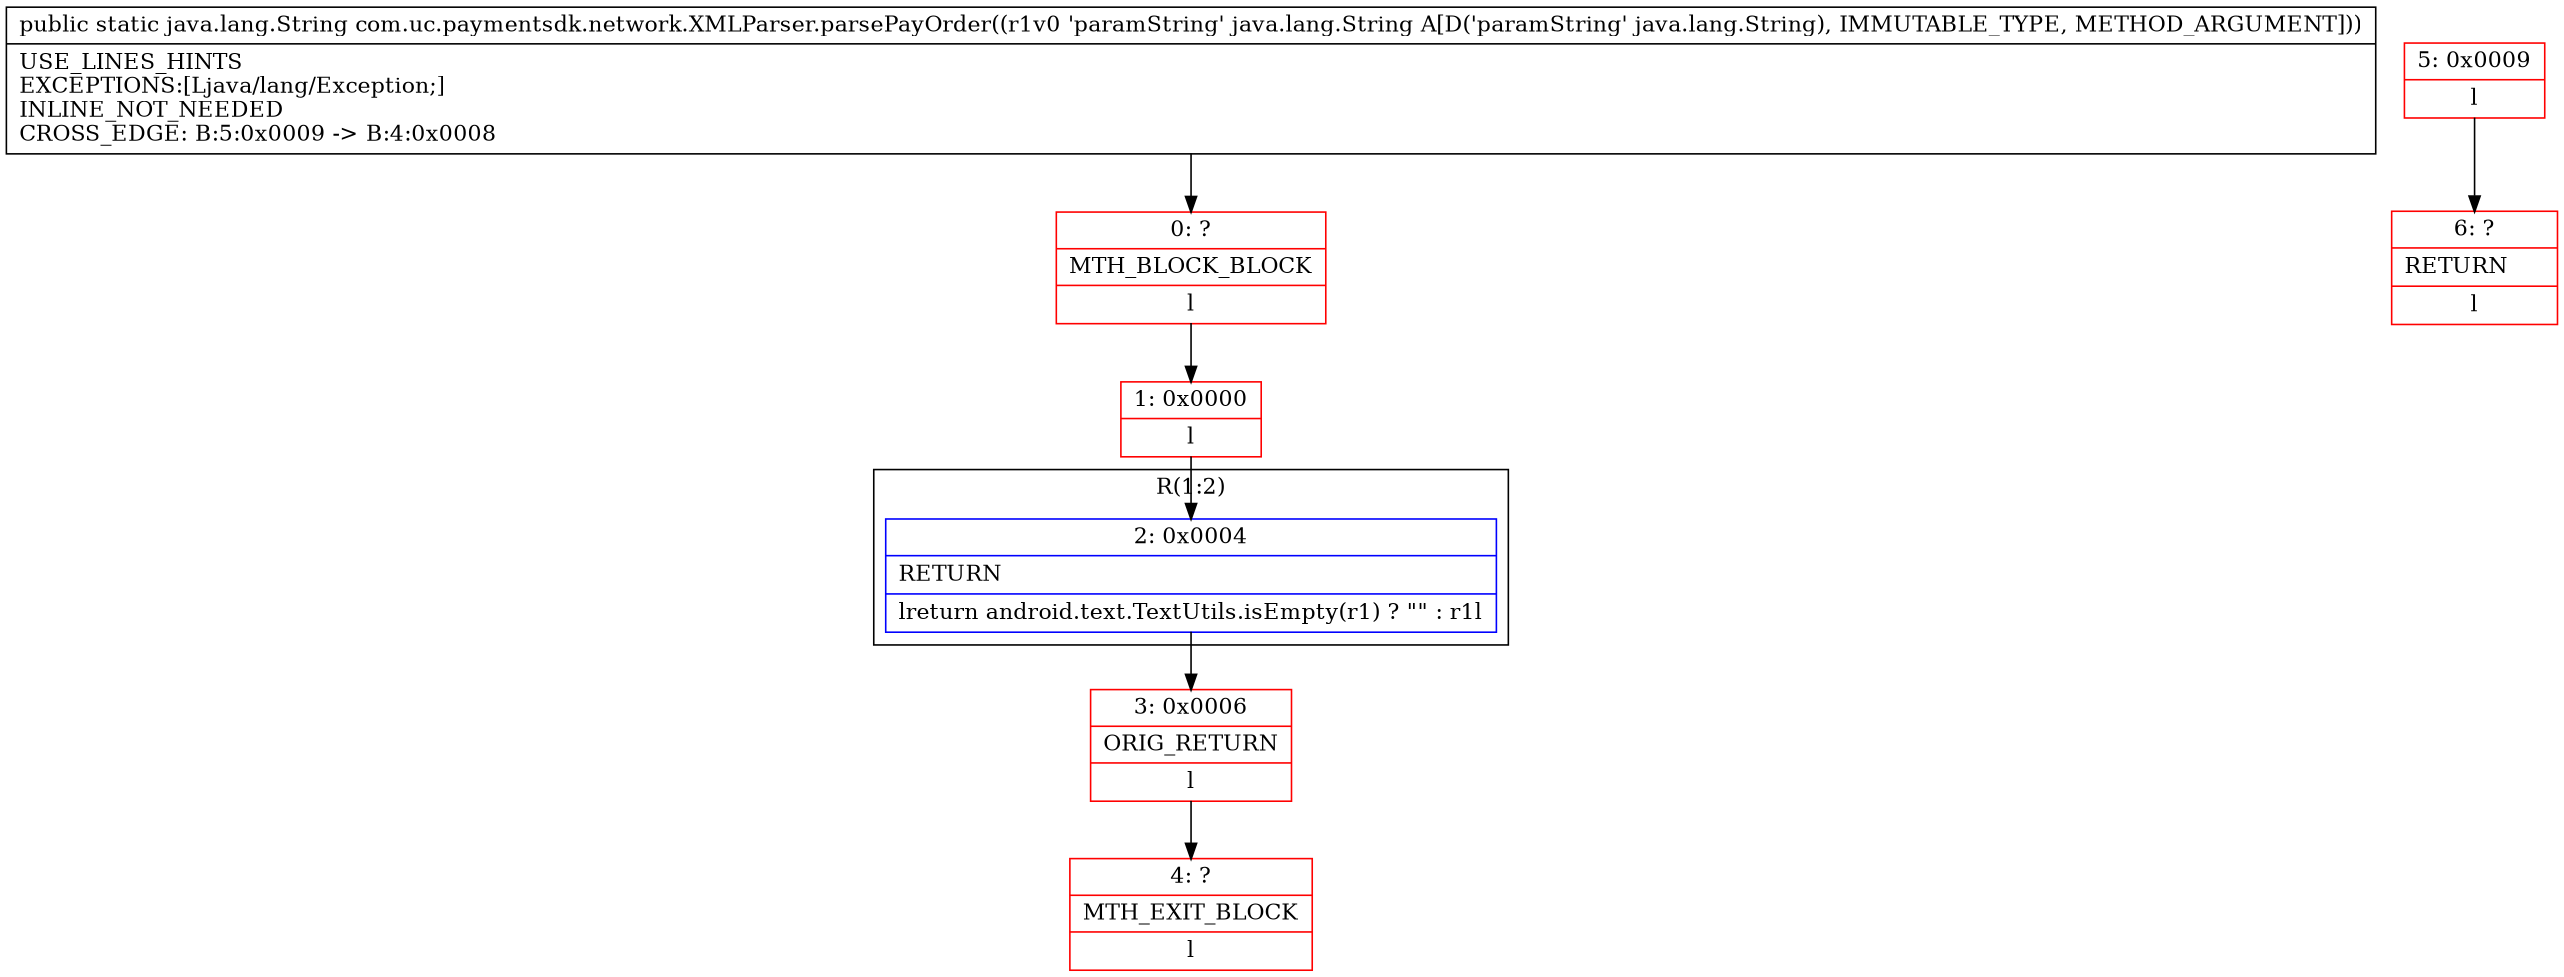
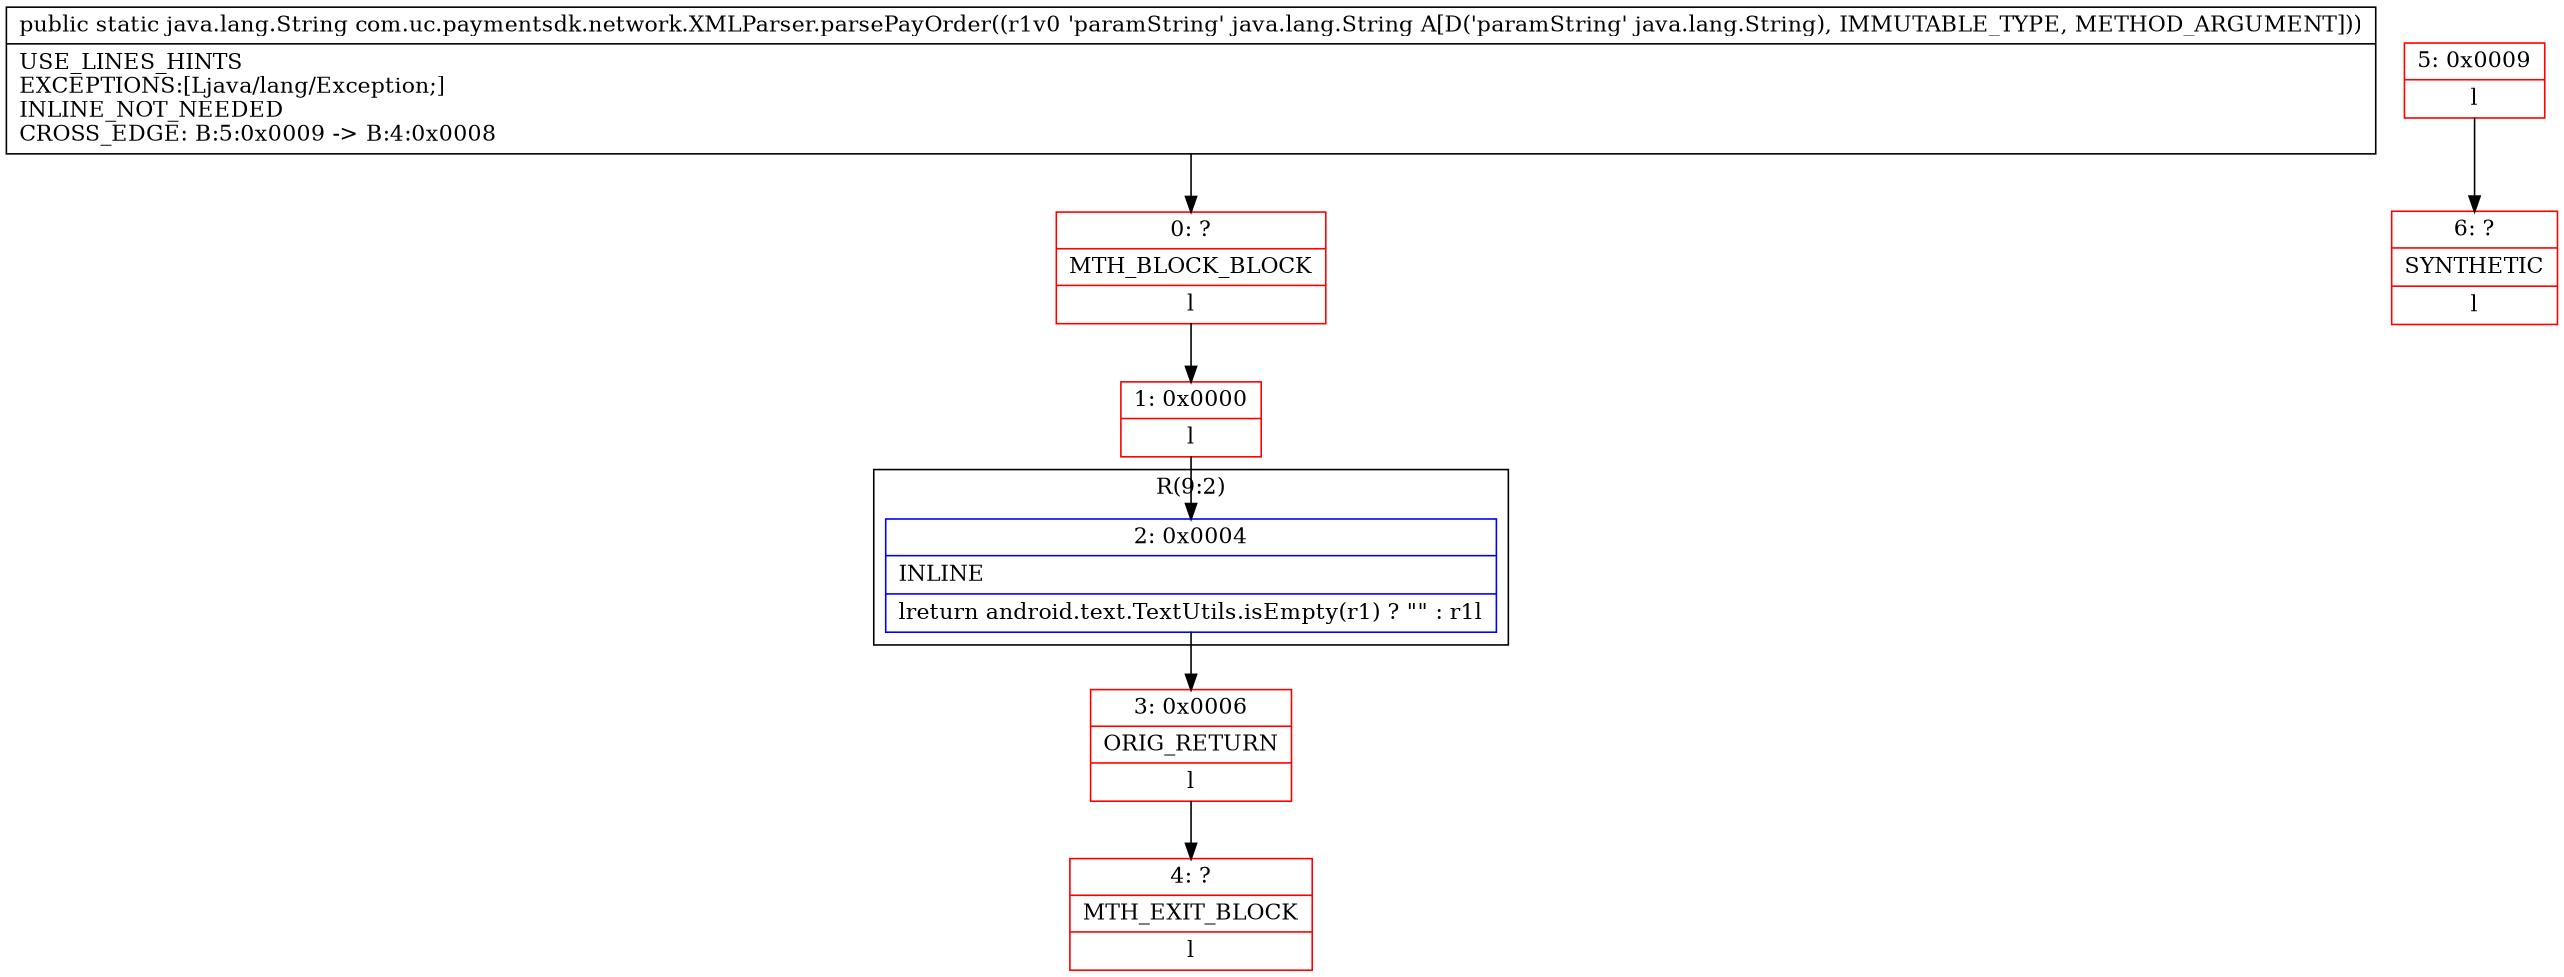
(2456, 266) -> (2475, 266)
(1191, 488) -> (1191, 488)
(950, 574) -> (942, 574)
